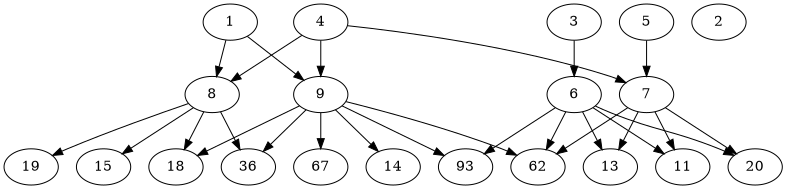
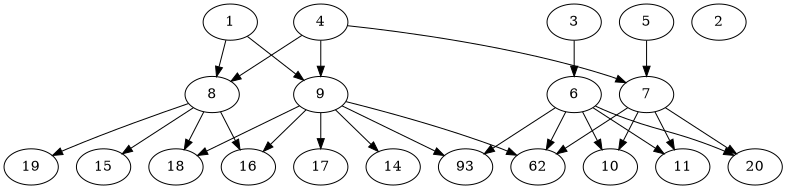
(248, 167) -> (248, 167)
(321, 167) -> (321, 167)
(610, 167) -> (610, 167)
